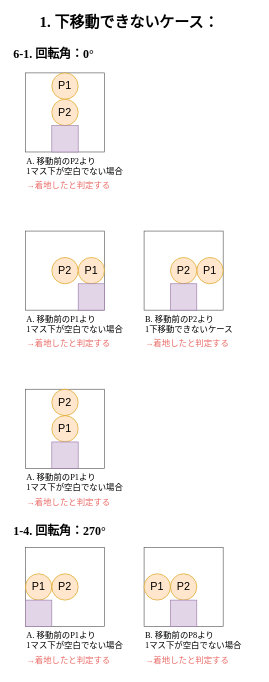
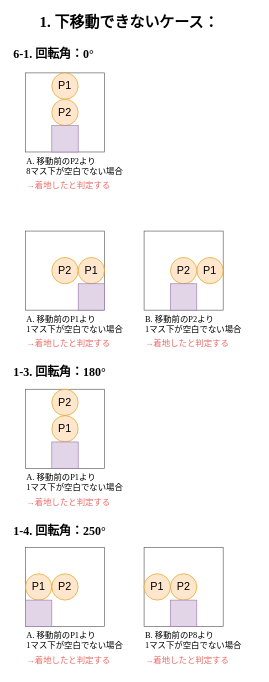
(75, 166) -> (75, 166)
(190, 324) -> (194, 324)
none -> (72, 372)
(65, 530) -> (65, 530)
